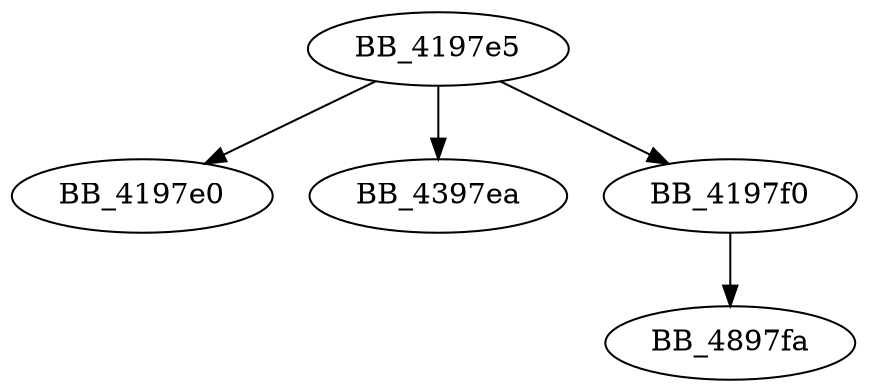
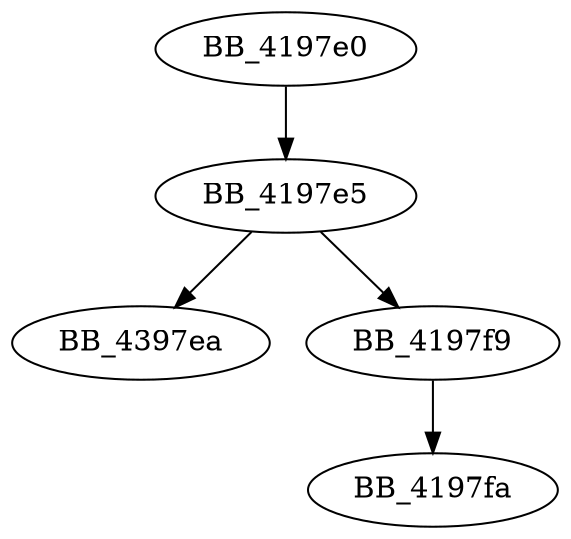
(299, 118) -> (286, 112)
(730, 196) -> (433, 343)
(730, 343) -> (433, 490)
